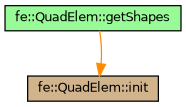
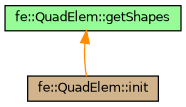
(101, 47) -> (85, 60)
